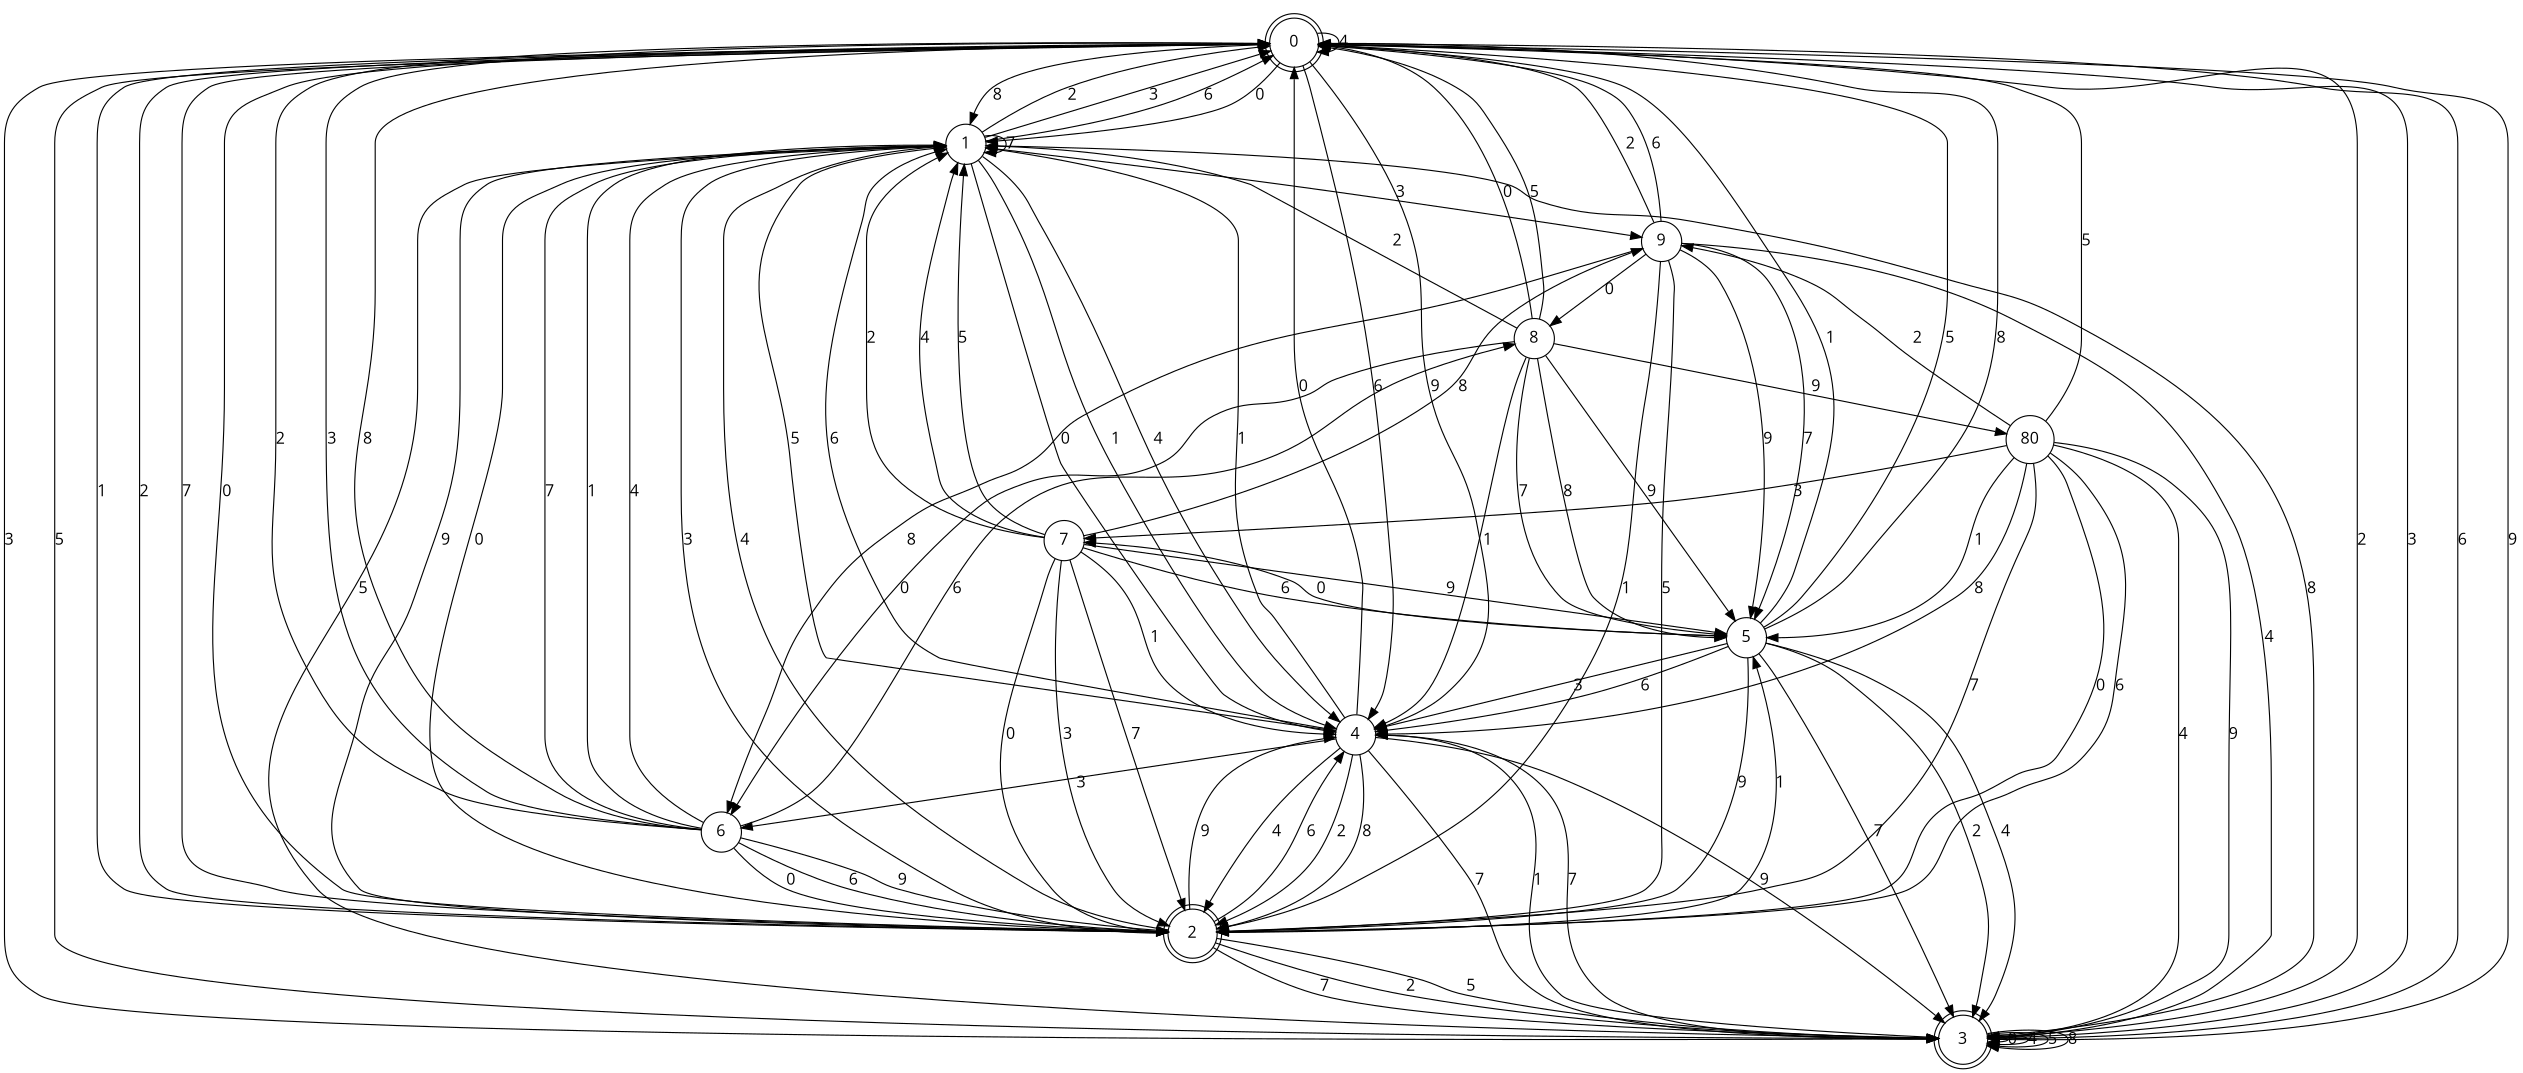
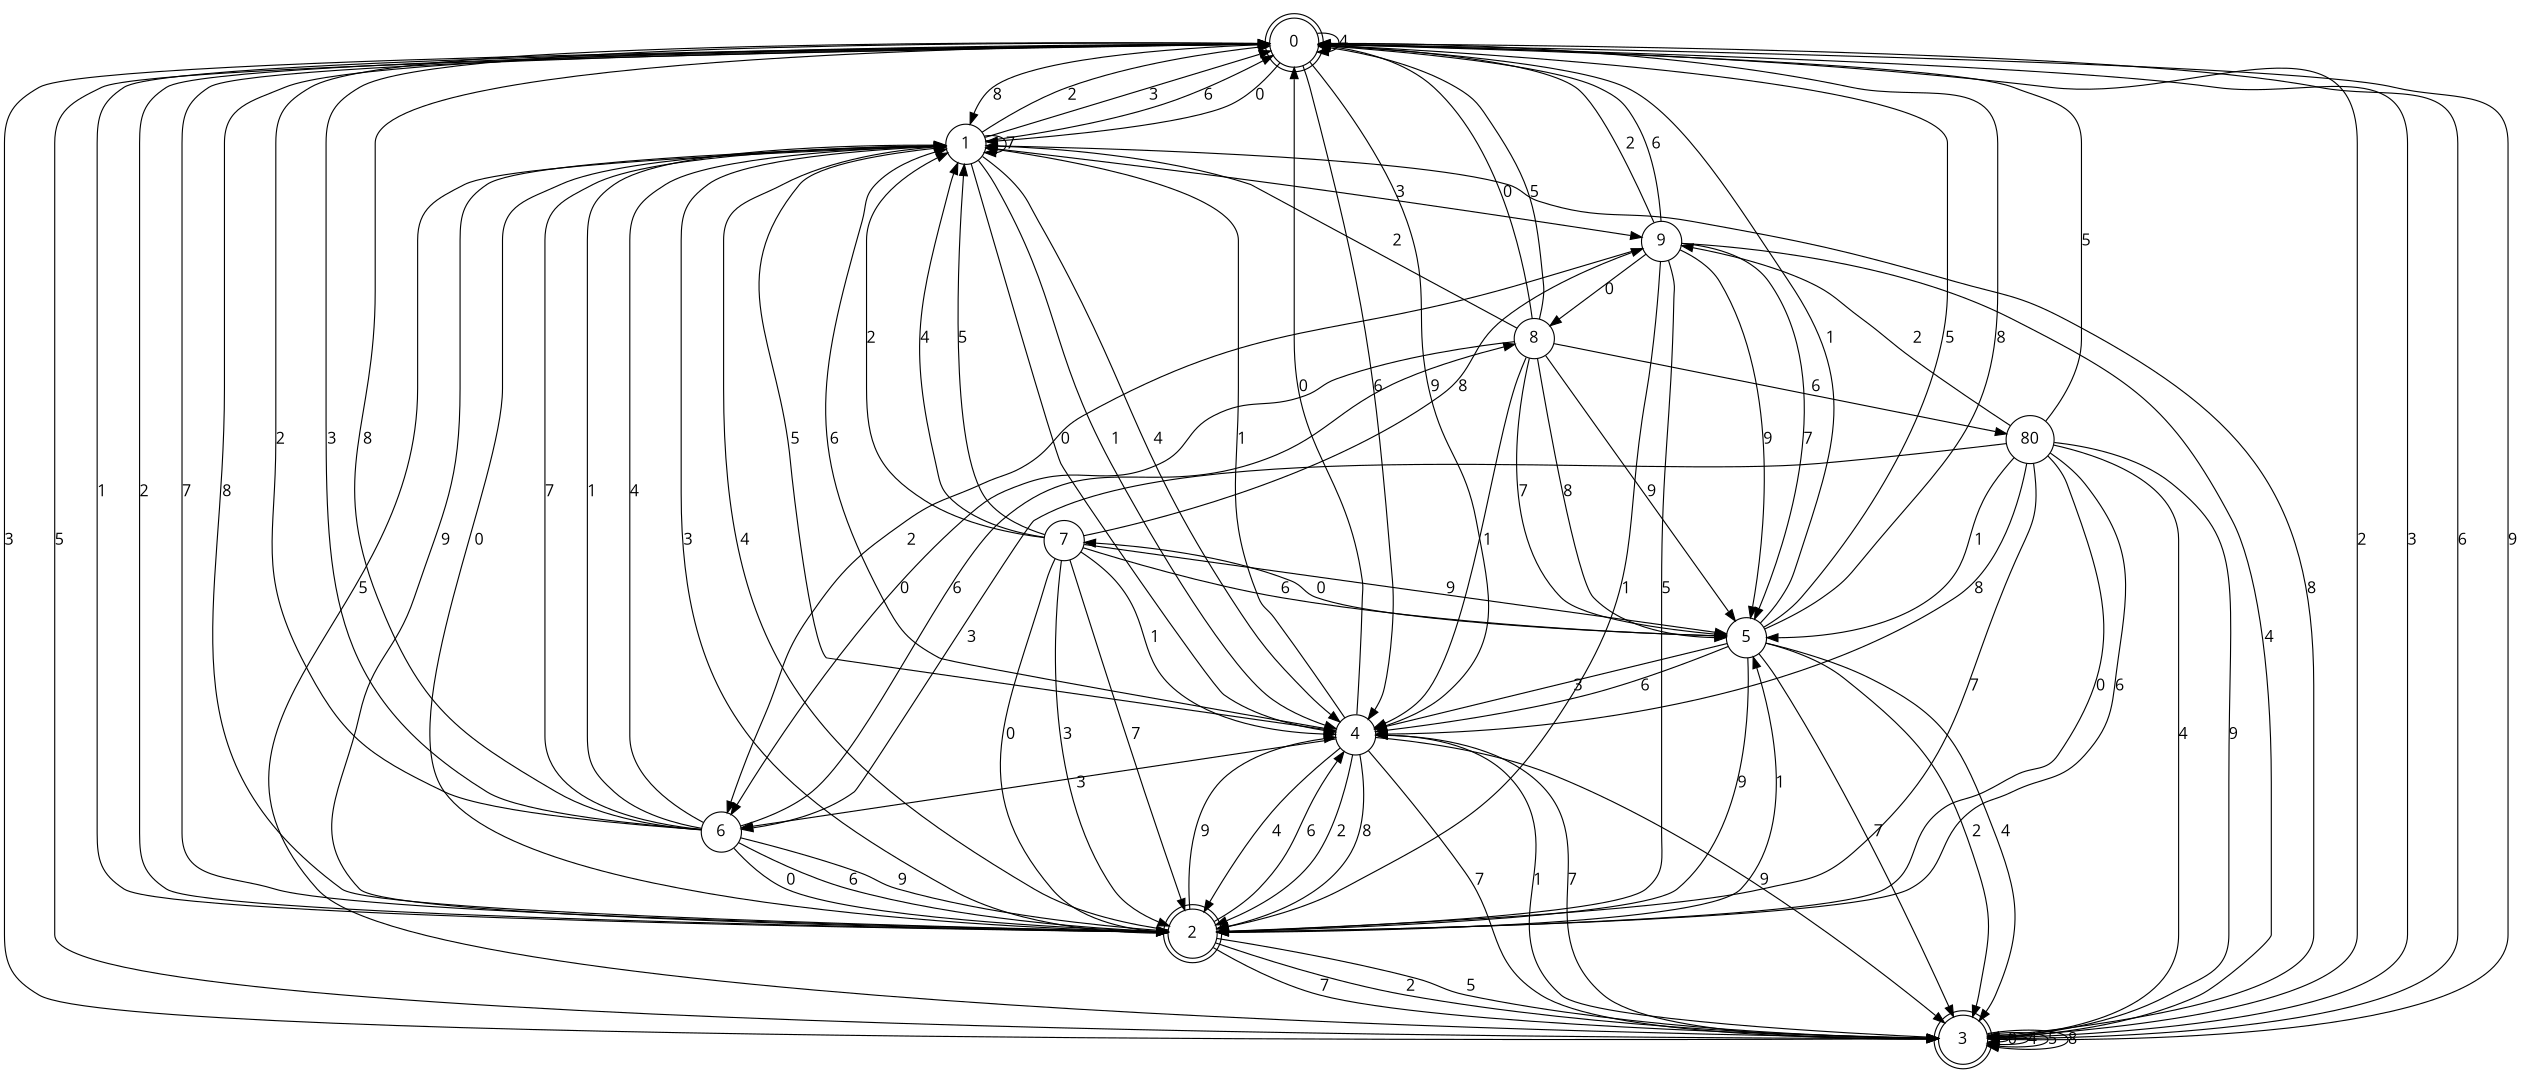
(1816, 387) -> (1816, 387)
(227, 492) -> (227, 492)
(1553, 511) -> (1336, 467)
(912, 541) -> (912, 541)
